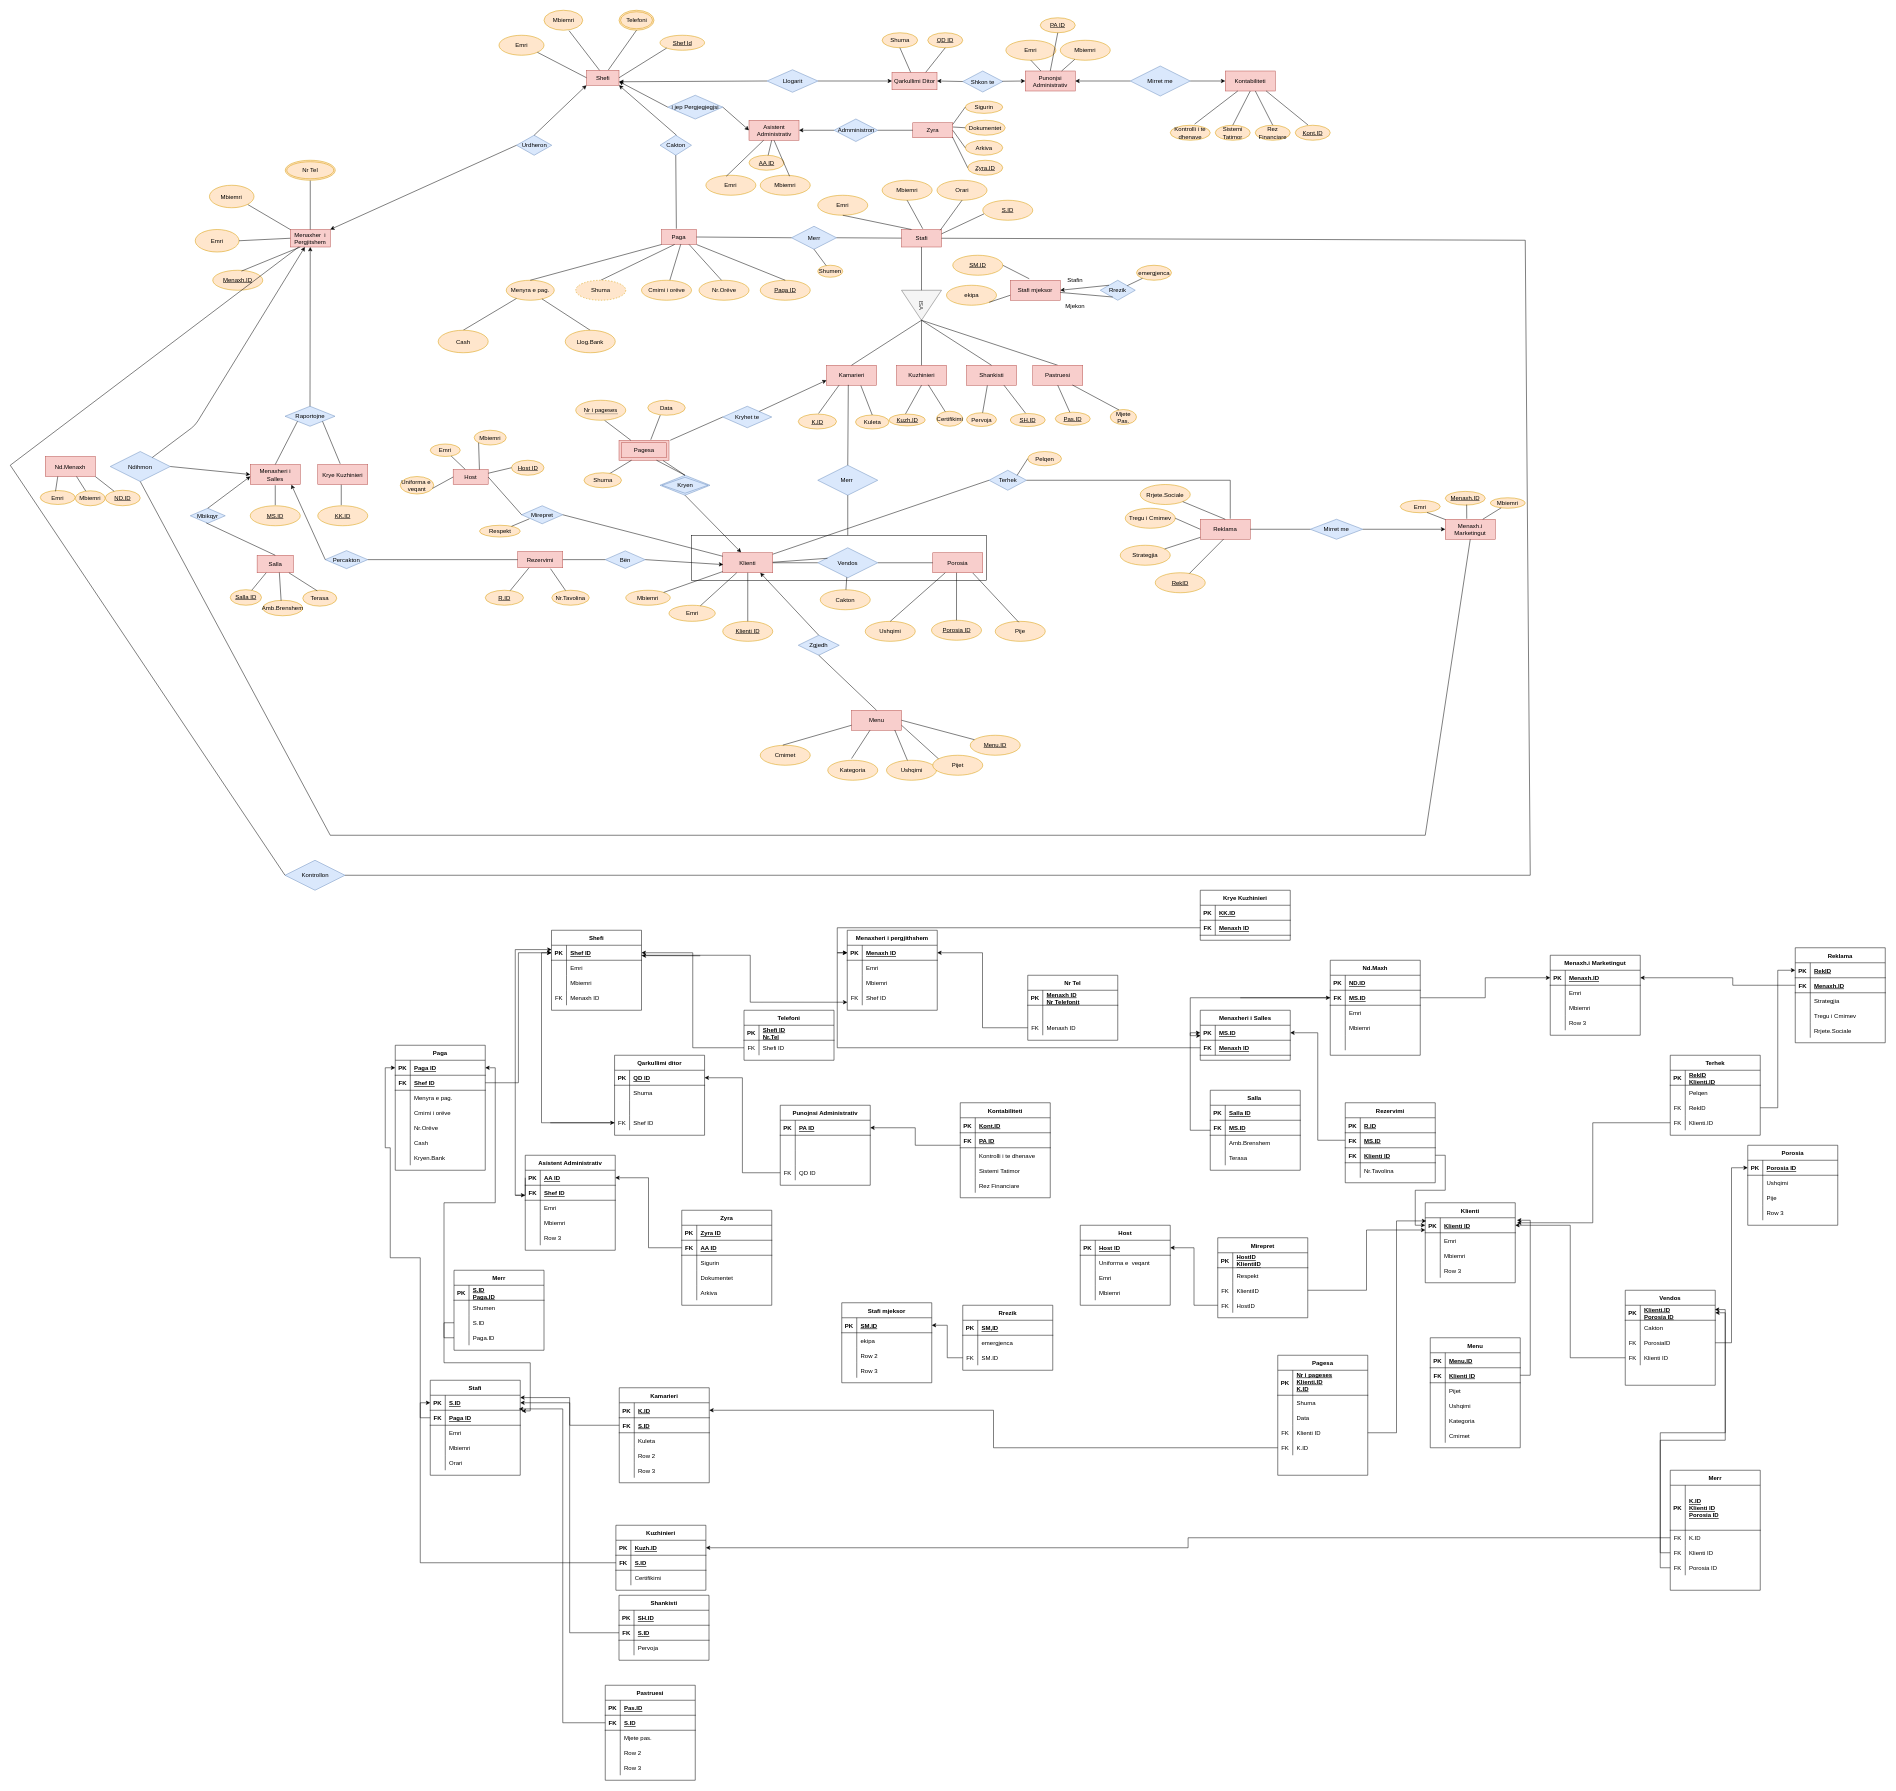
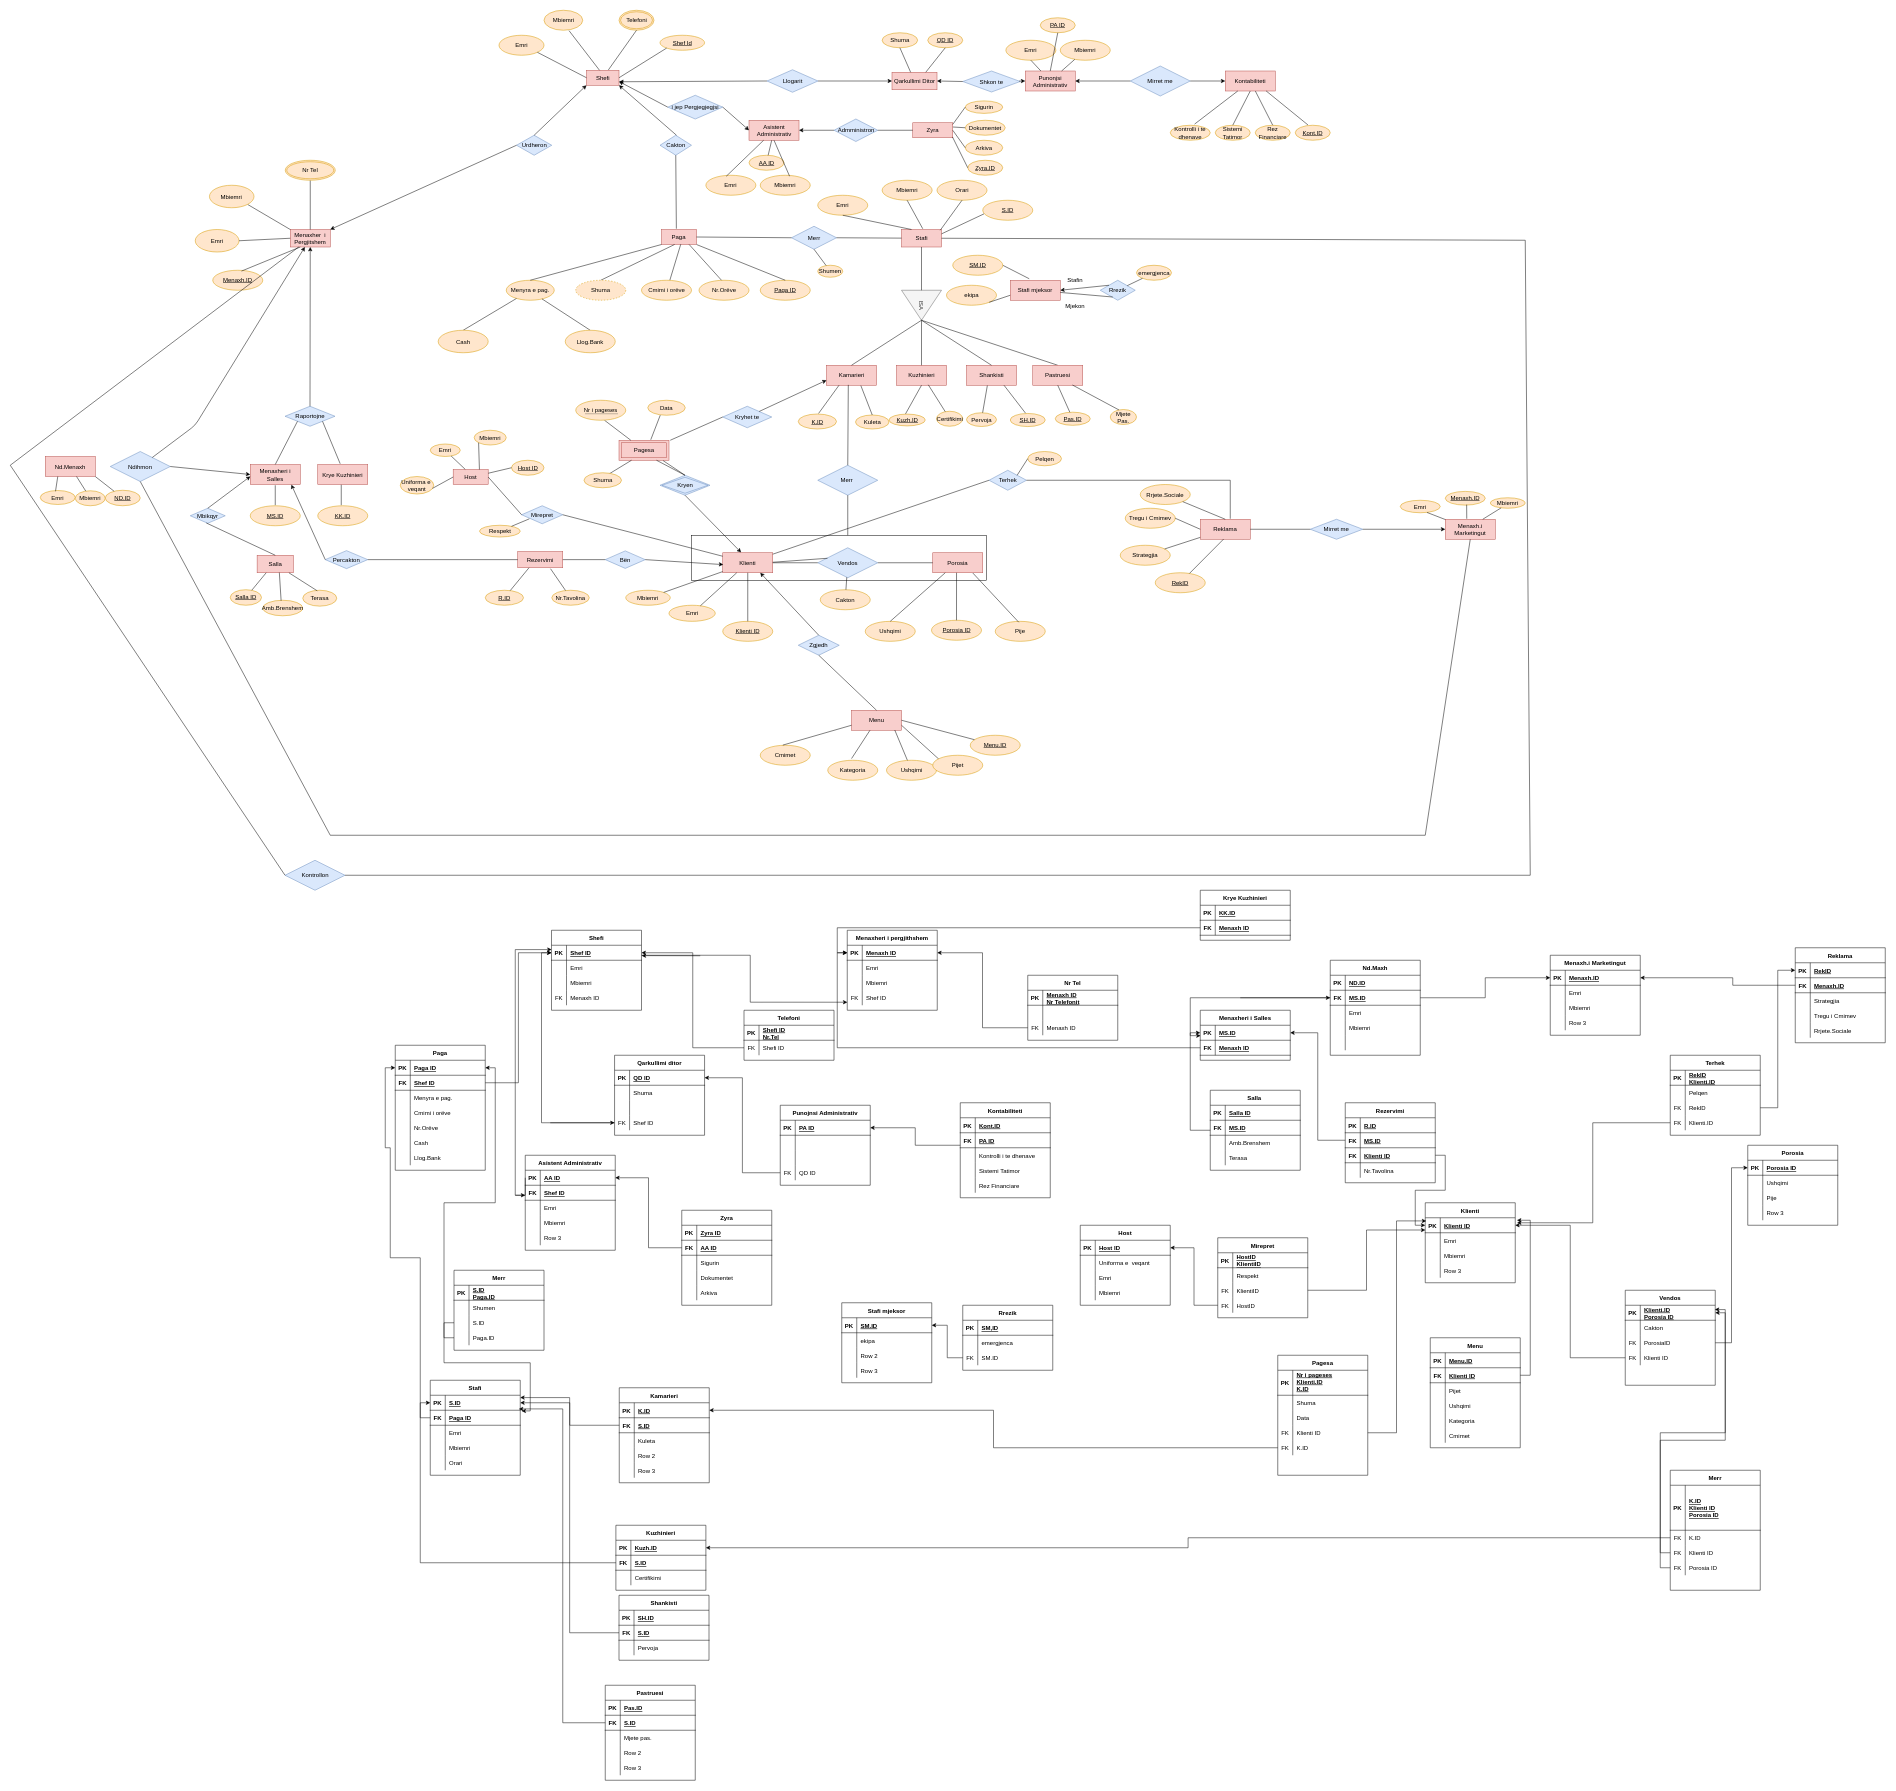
(983, 82) -> (992, 82)
(430, 1158) -> (428, 1158)
